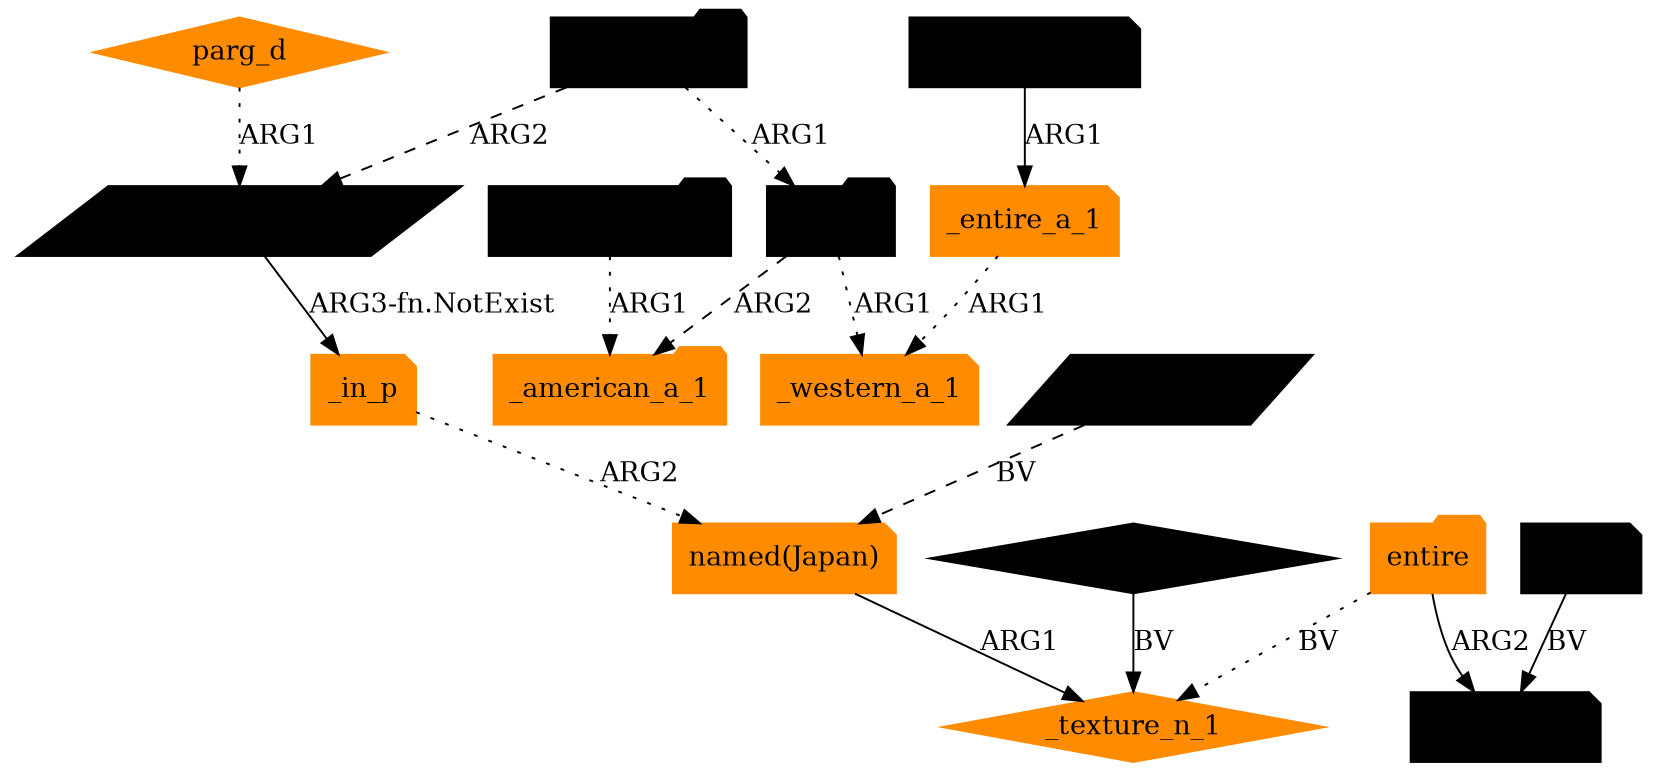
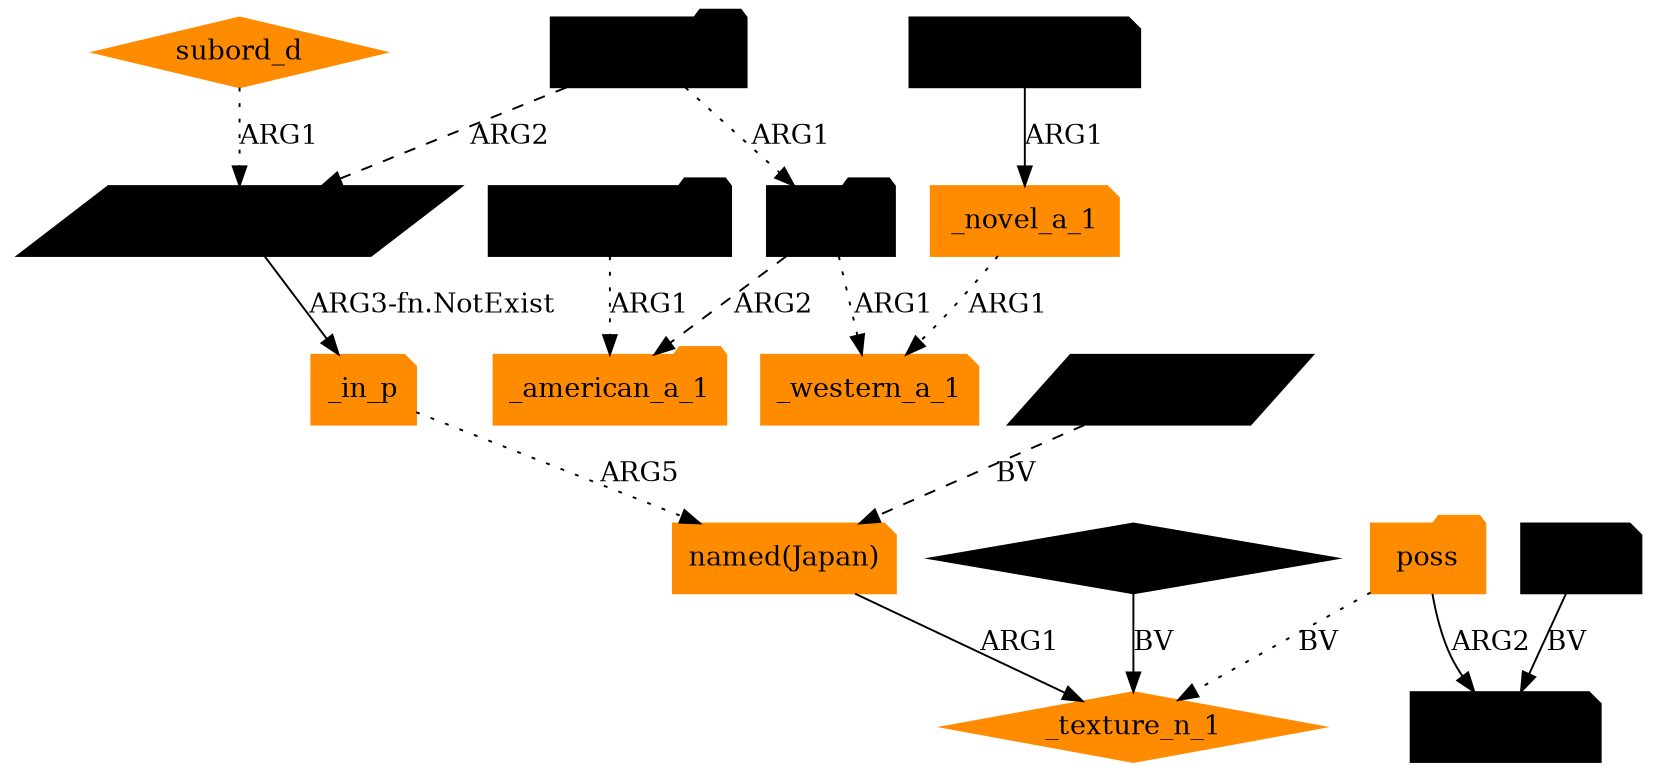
(240, 52) -> (240, 52)
(1025, 221) -> (1025, 221)
(640, 474) -> (640, 474)
(1428, 558) -> (1428, 558)
